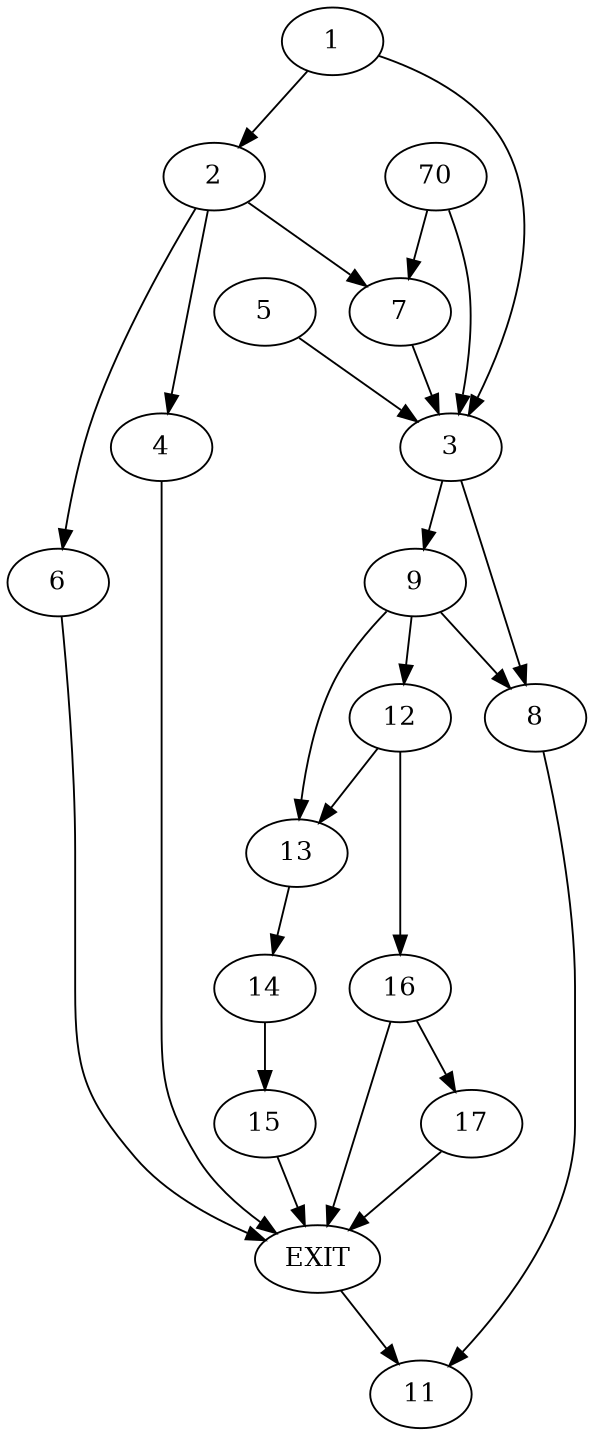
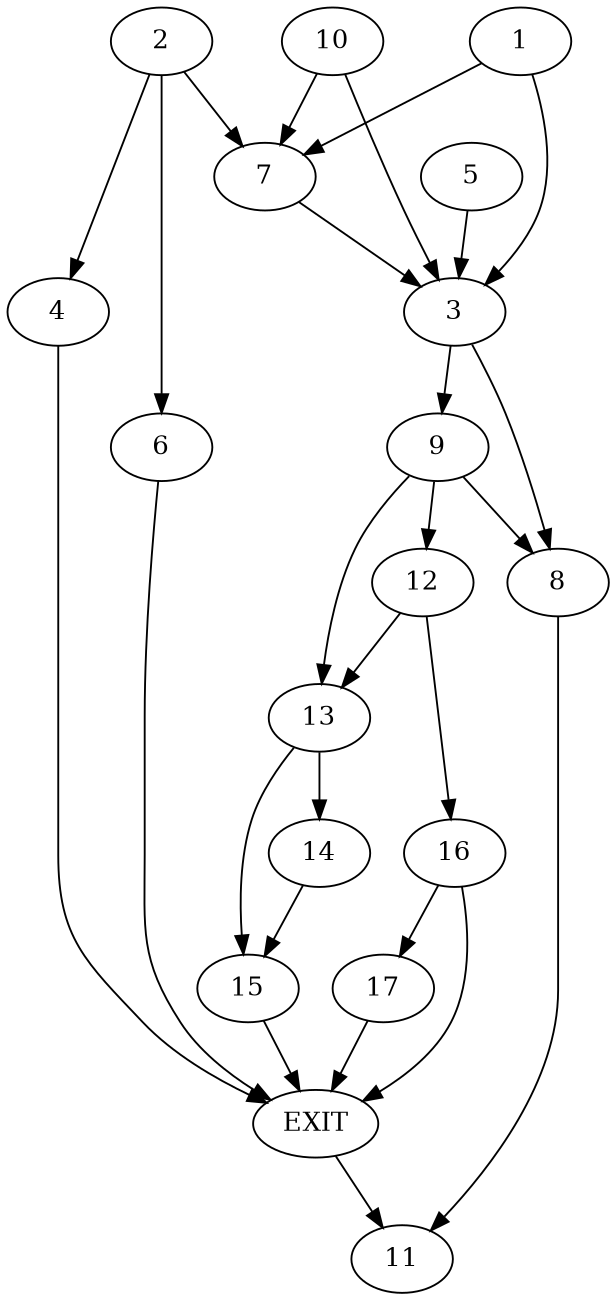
(280, 102) -> (401, 105)
(436, 177) -> (333, 41)
none -> (247, 836)
